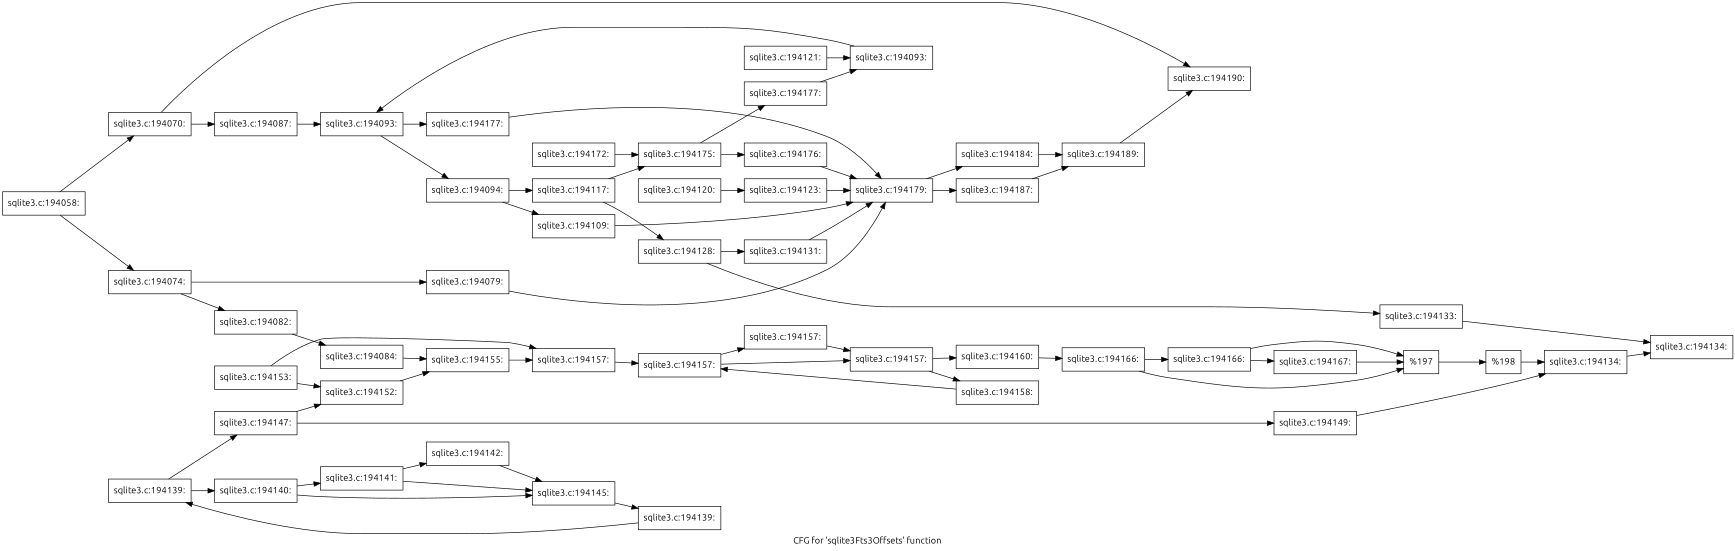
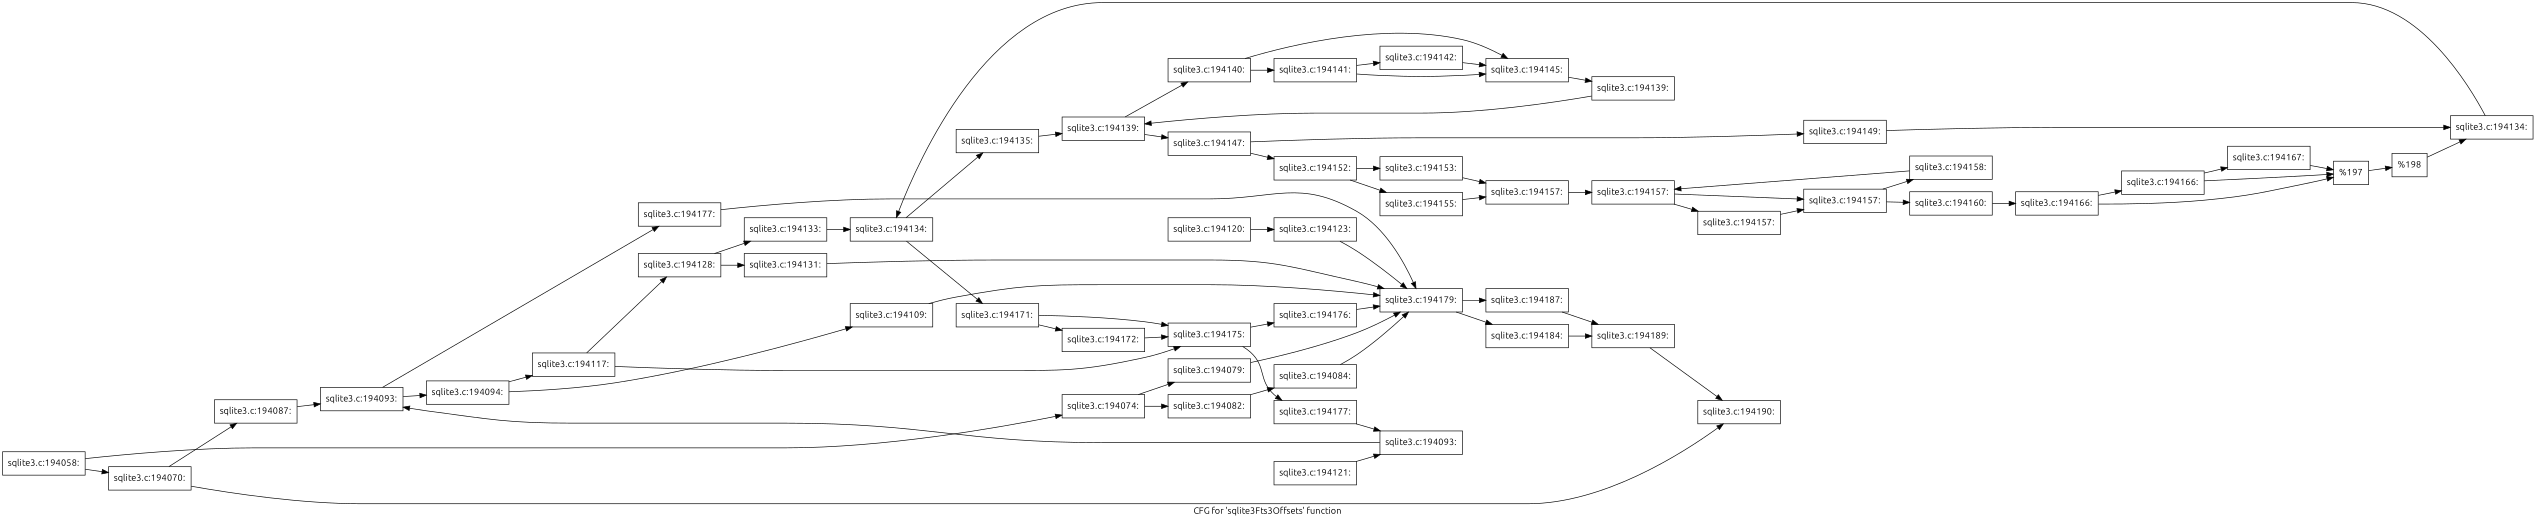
none -> (997, 141)
none -> (997, 315)
(412, 358) -> (1373, 342)
(306, 385) -> (1365, 168)
